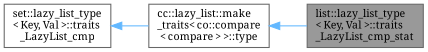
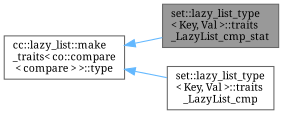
(135, 26) -> (151, 75)
(365, 26) -> (221, 26)
